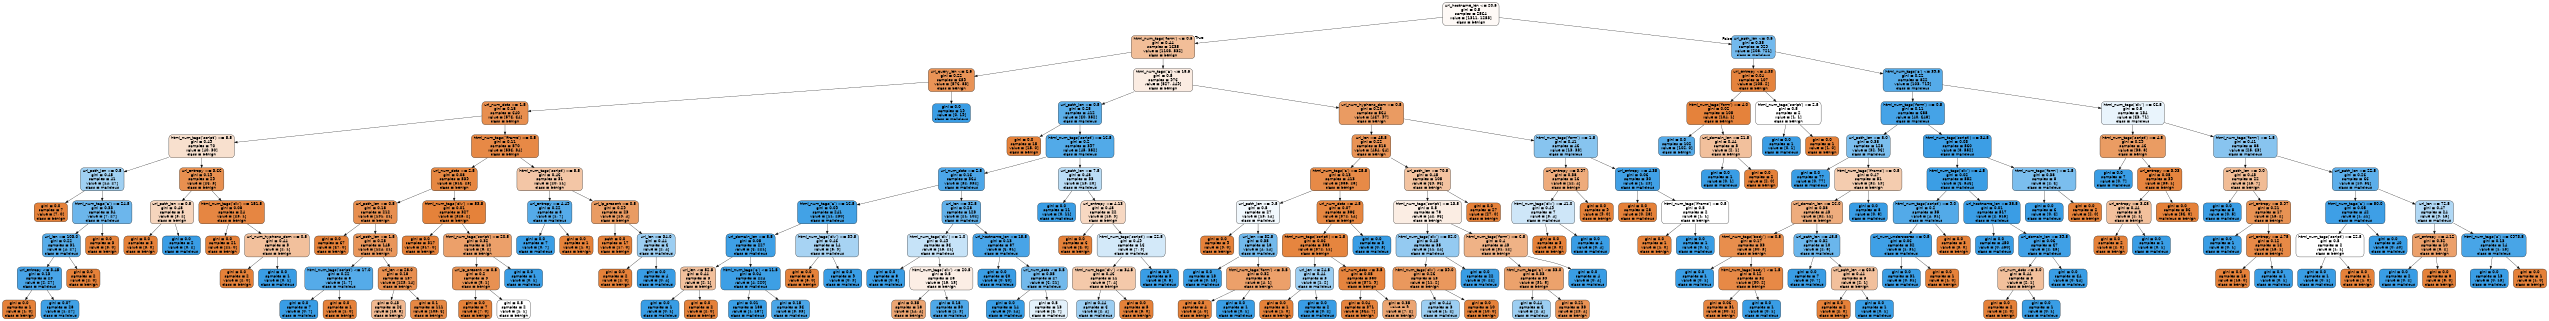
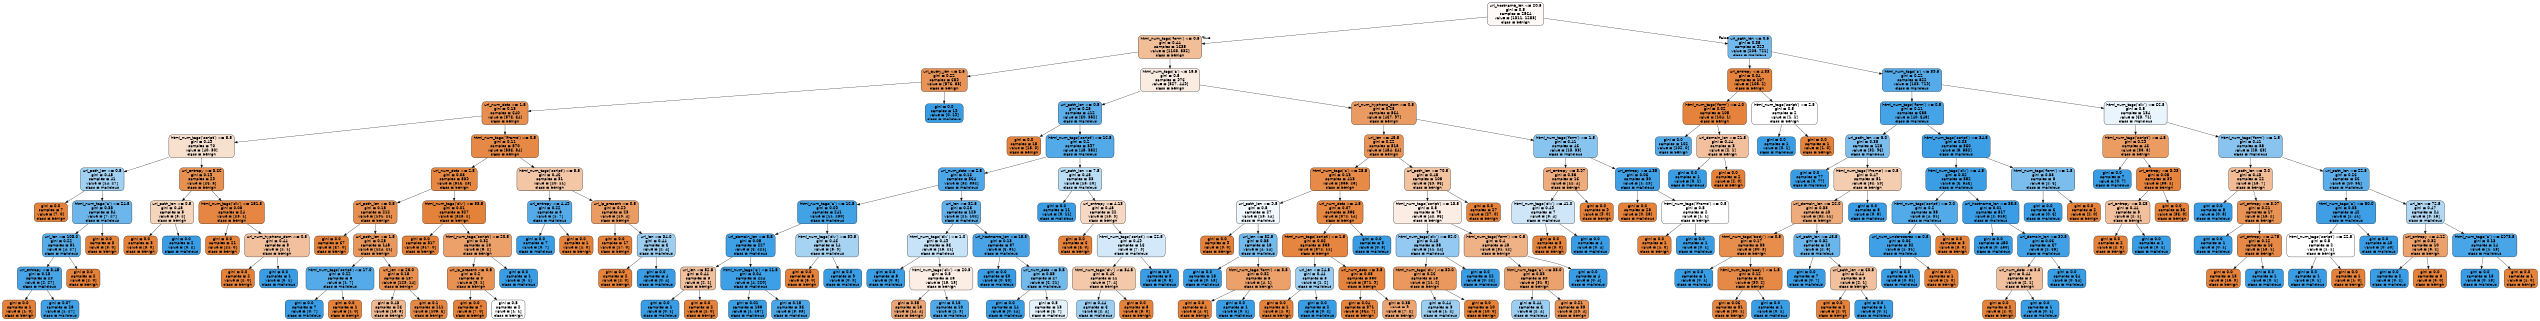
(2177, 212) -> (2172, 212)
(615, 245) -> (615, 245)
(950, 309) -> (950, 309)
